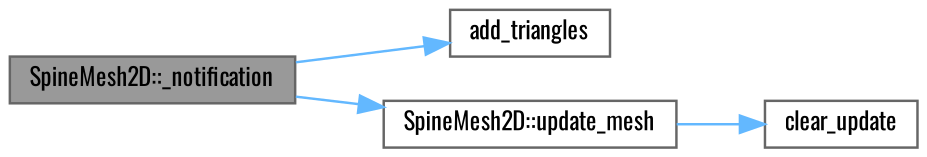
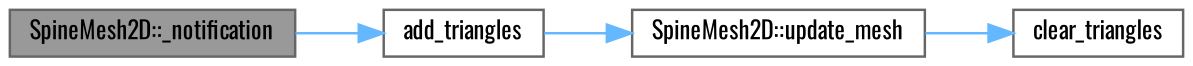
(327, 100) -> (576, 33)
(841, 124) -> (1098, 33)
